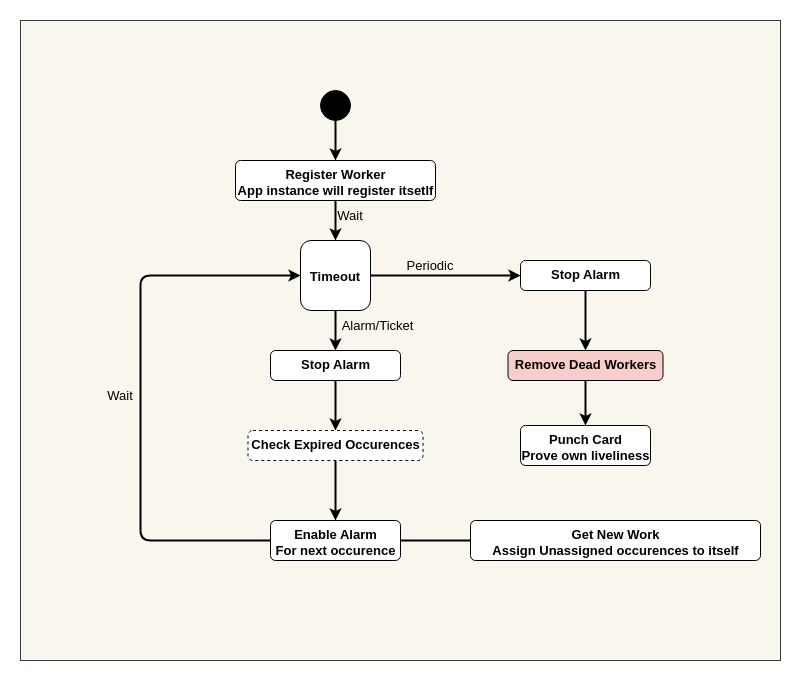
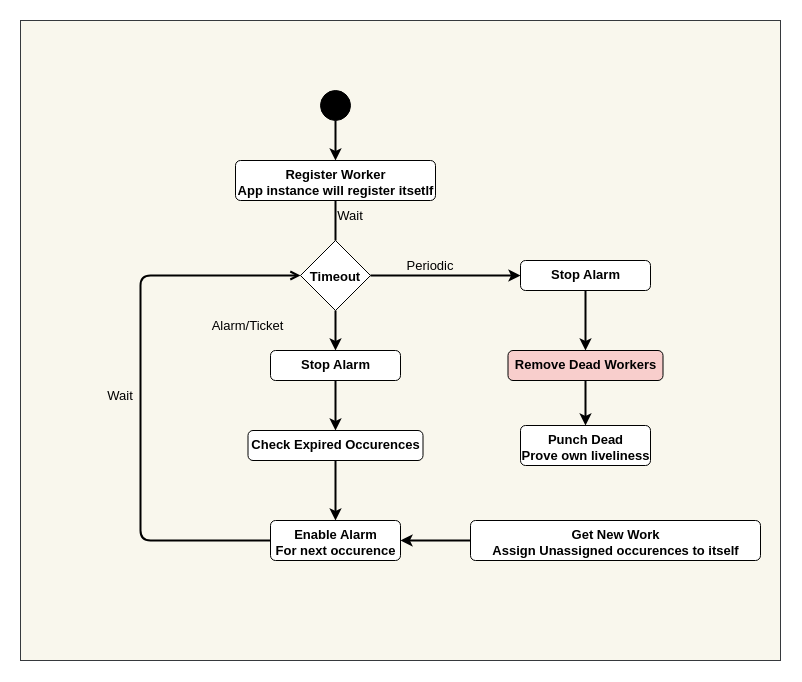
(336, 230) -> (336, 234)
(290, 276) -> (291, 276)
(336, 276) -> (336, 276)
(378, 326) -> (248, 326)
(336, 446) -> (336, 446)
(586, 448) -> (586, 448)
(408, 541) -> (411, 541)
